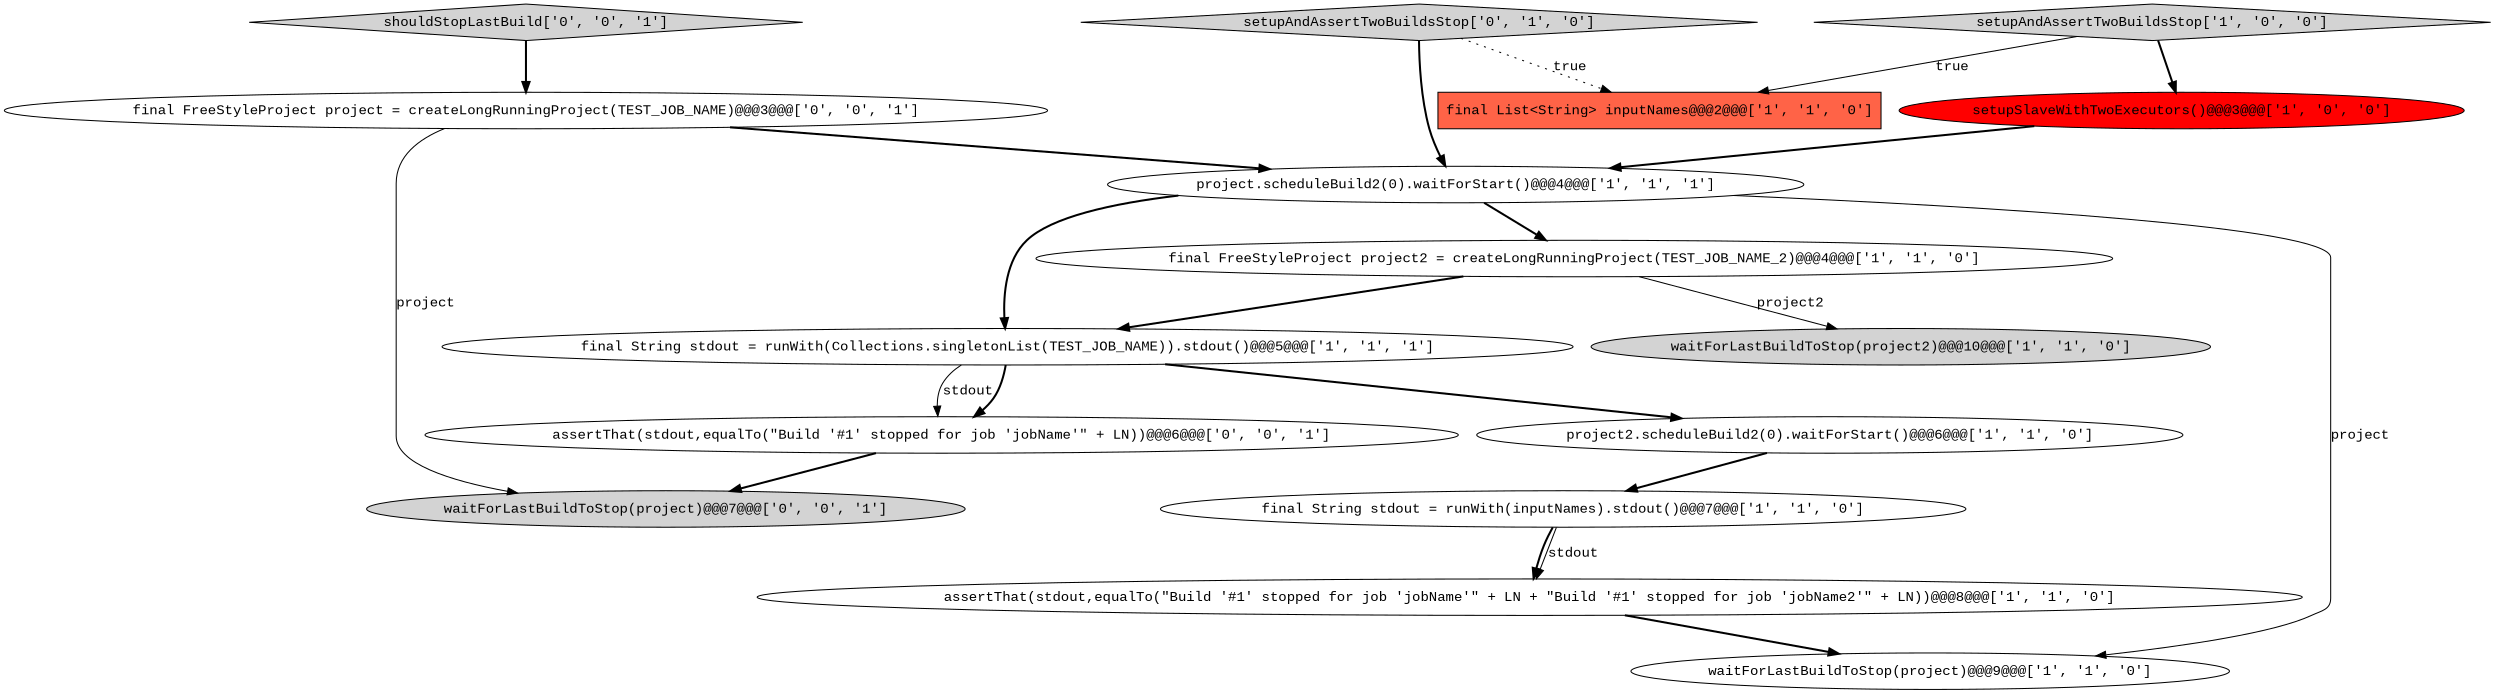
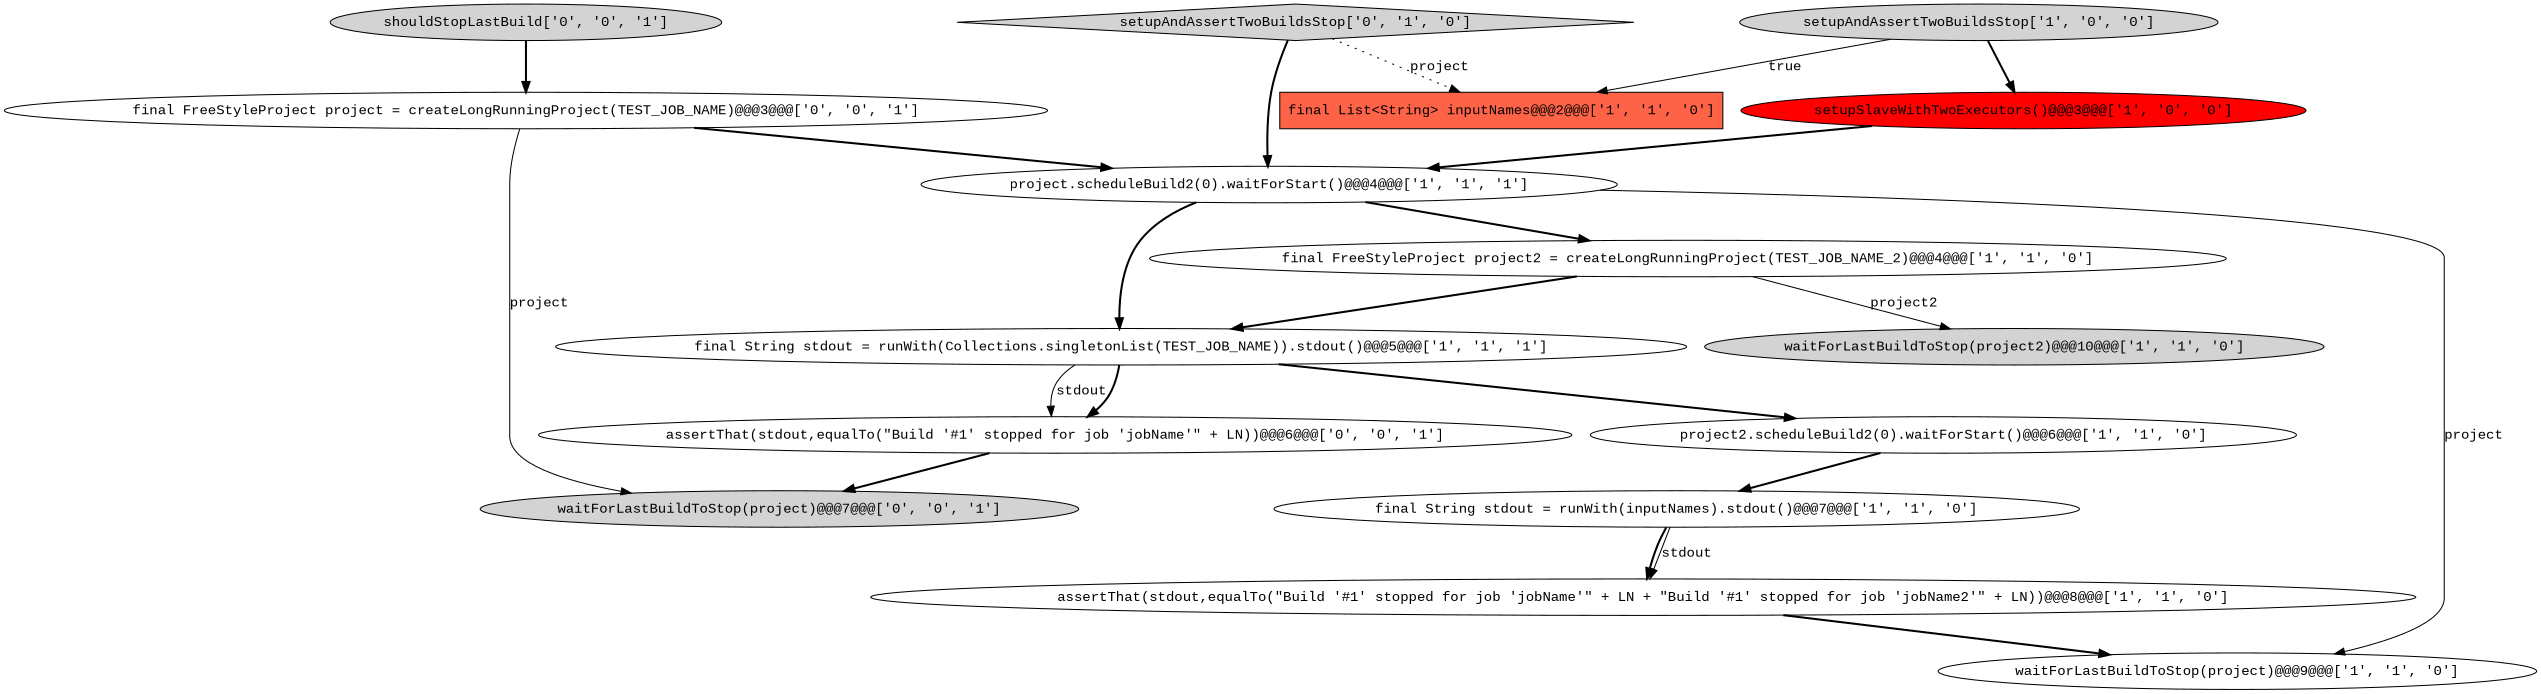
(526, 22) -> (526, 22)
(2152, 22) -> (1979, 22)
(1570, 66) -> (1440, 66)
